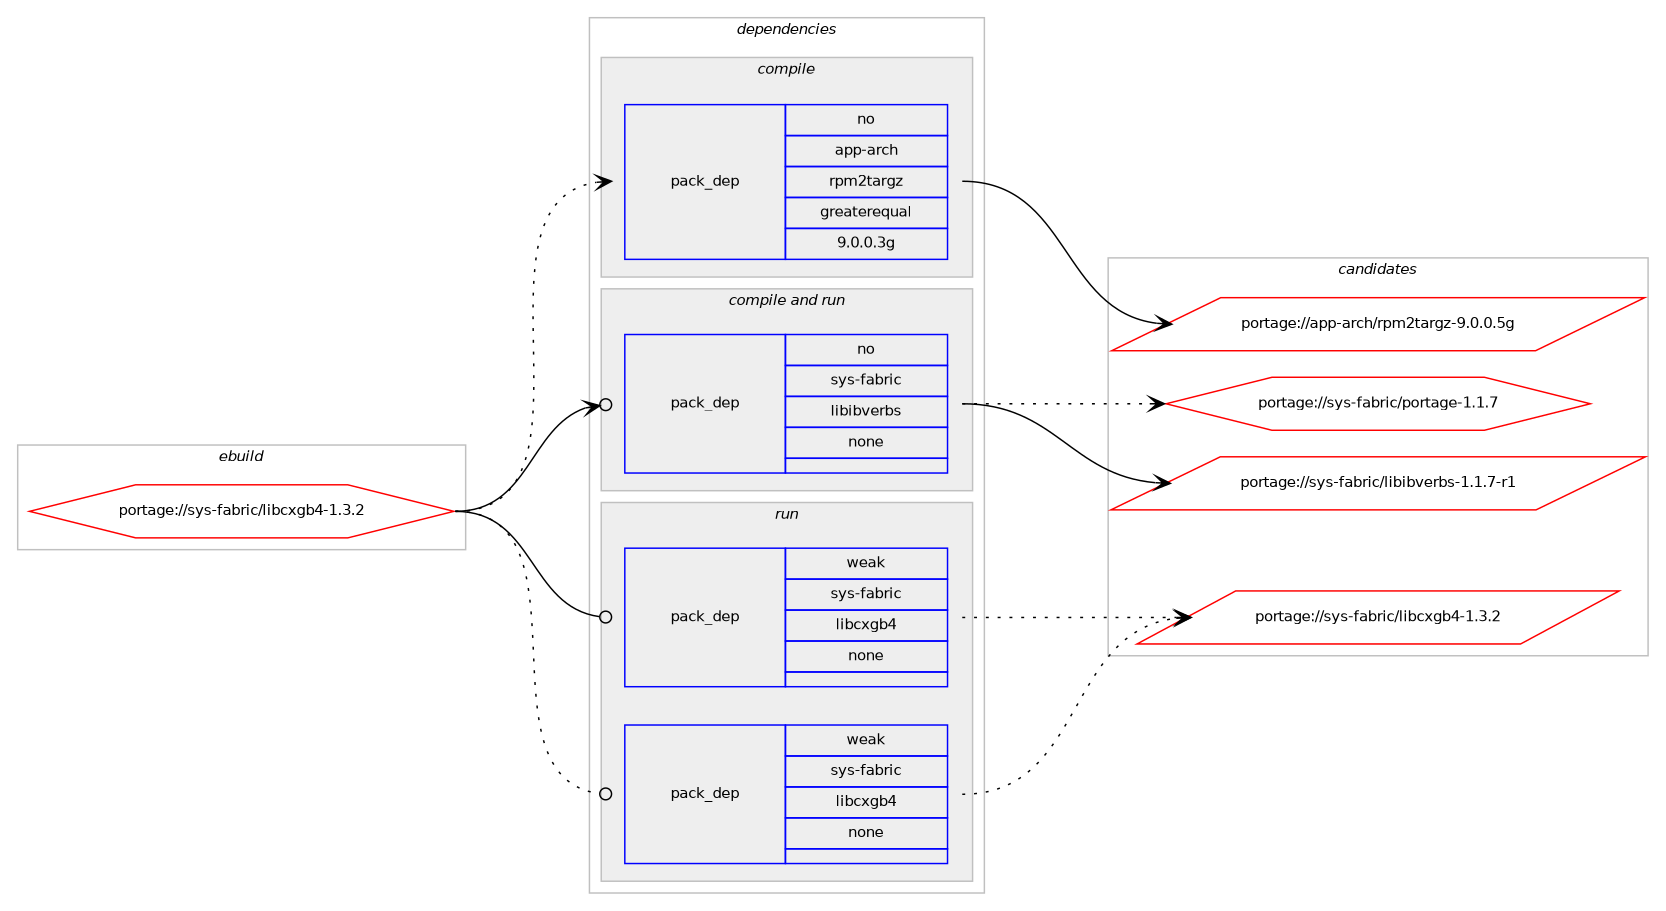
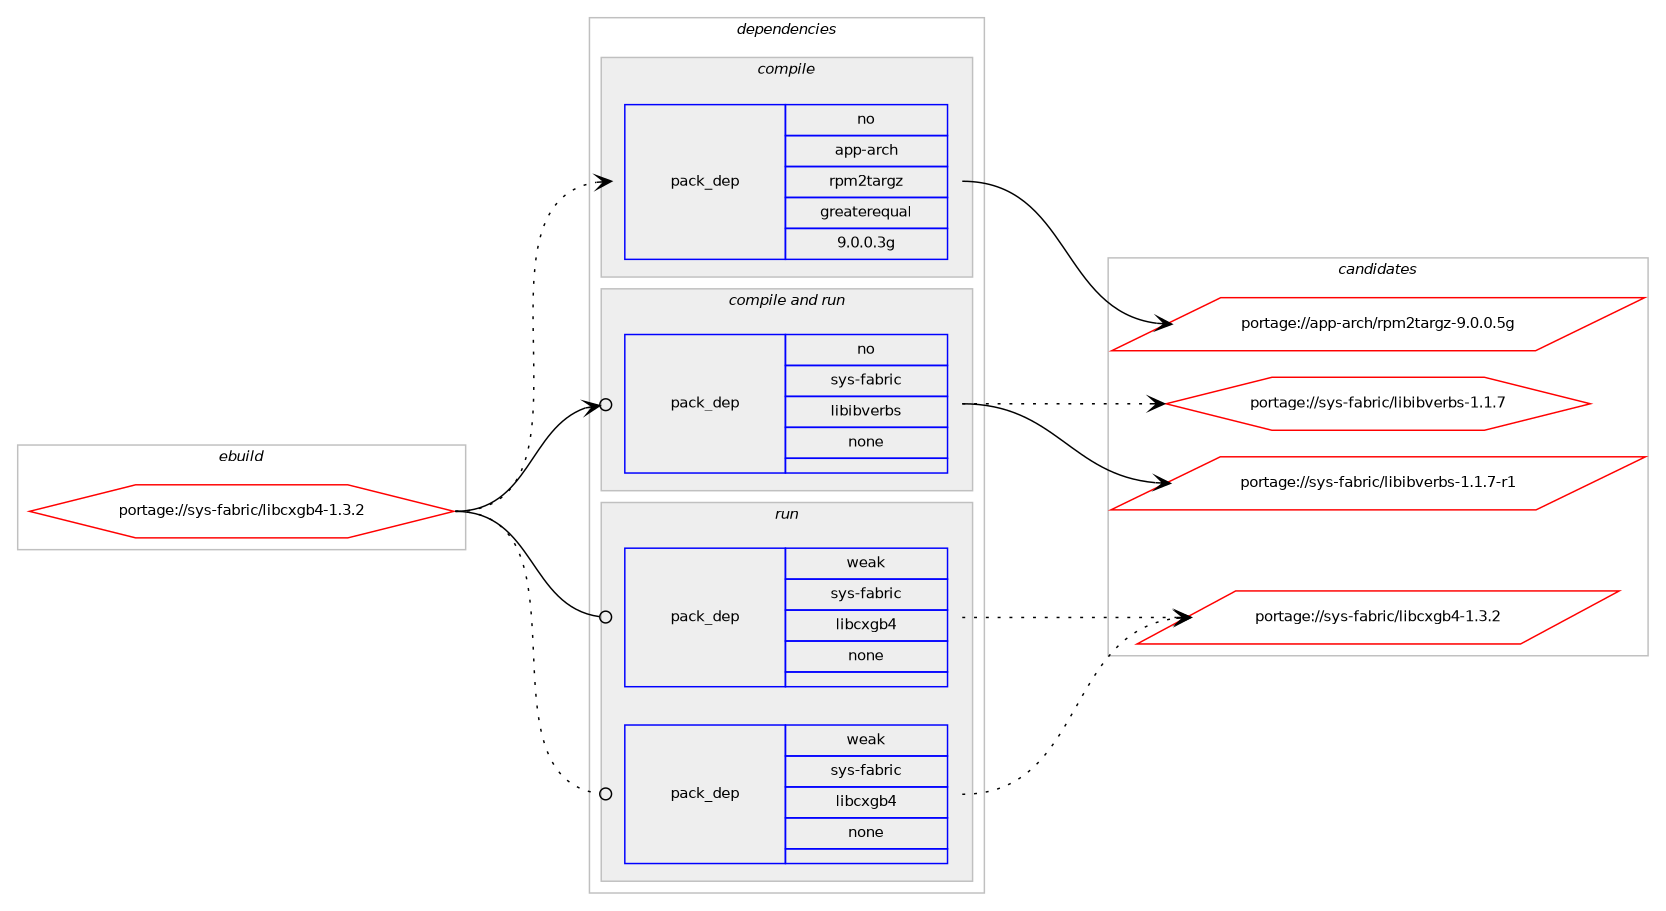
(1378, 404) -> (1378, 404)
